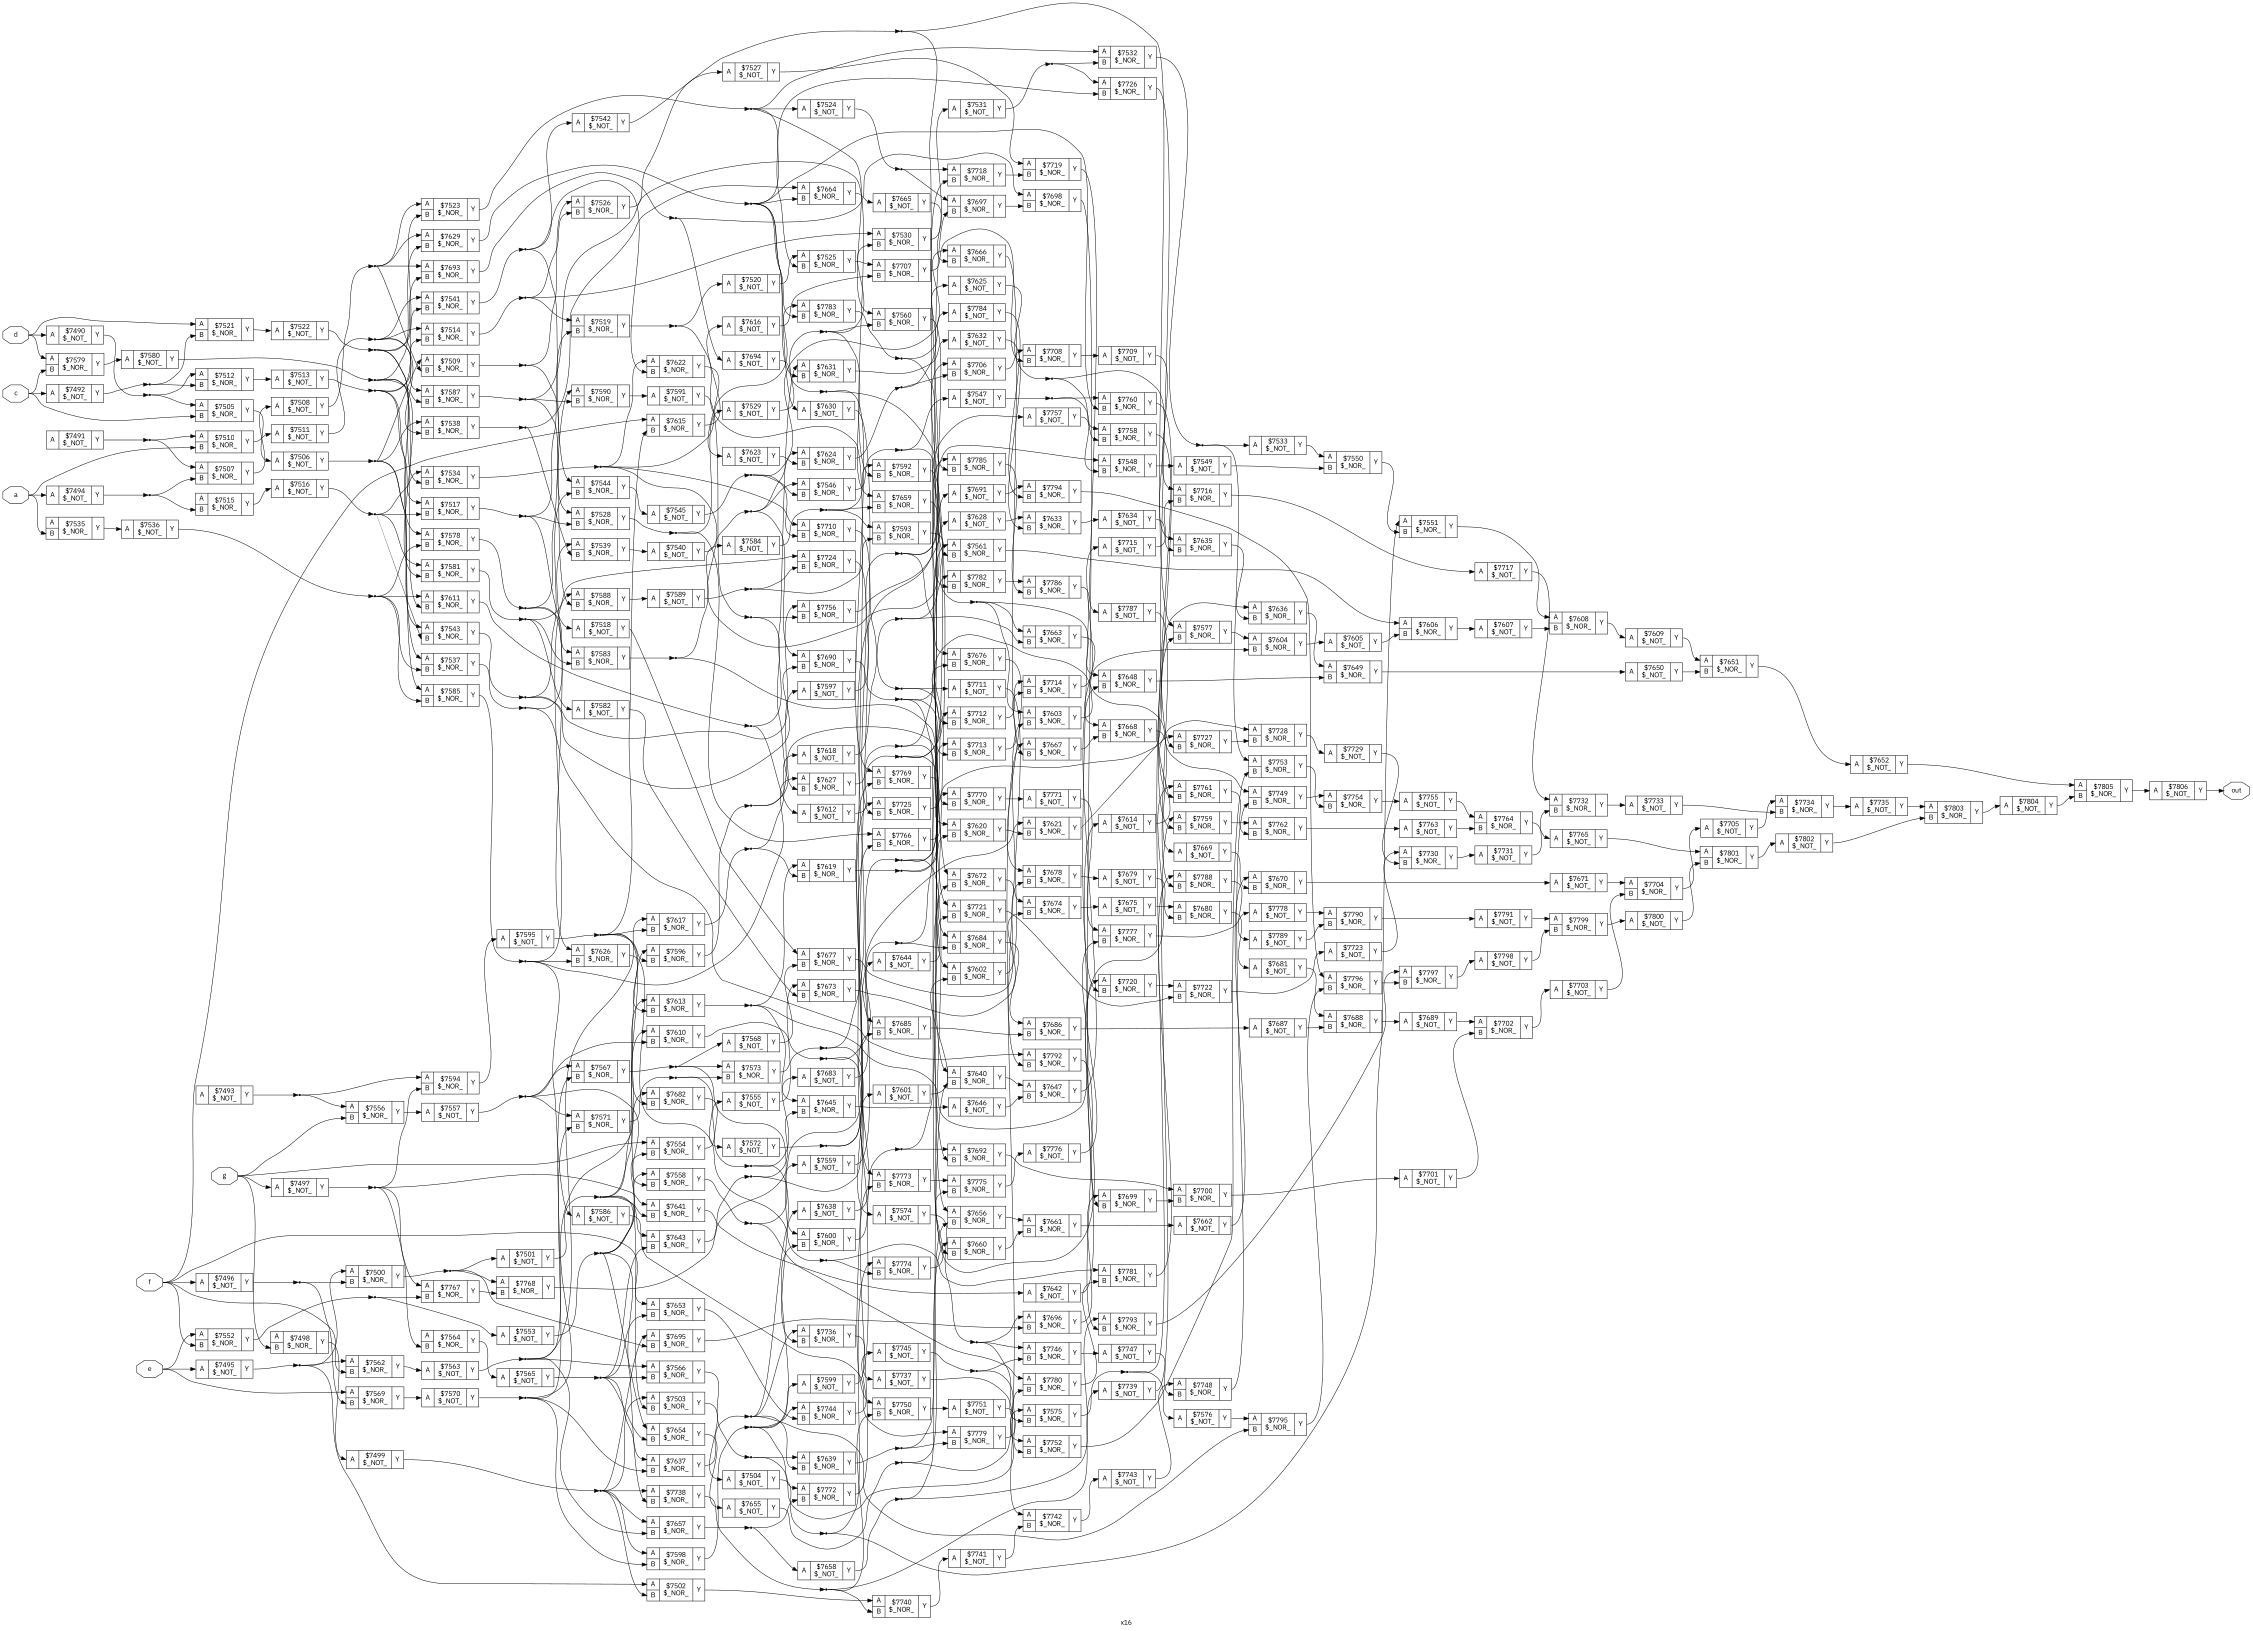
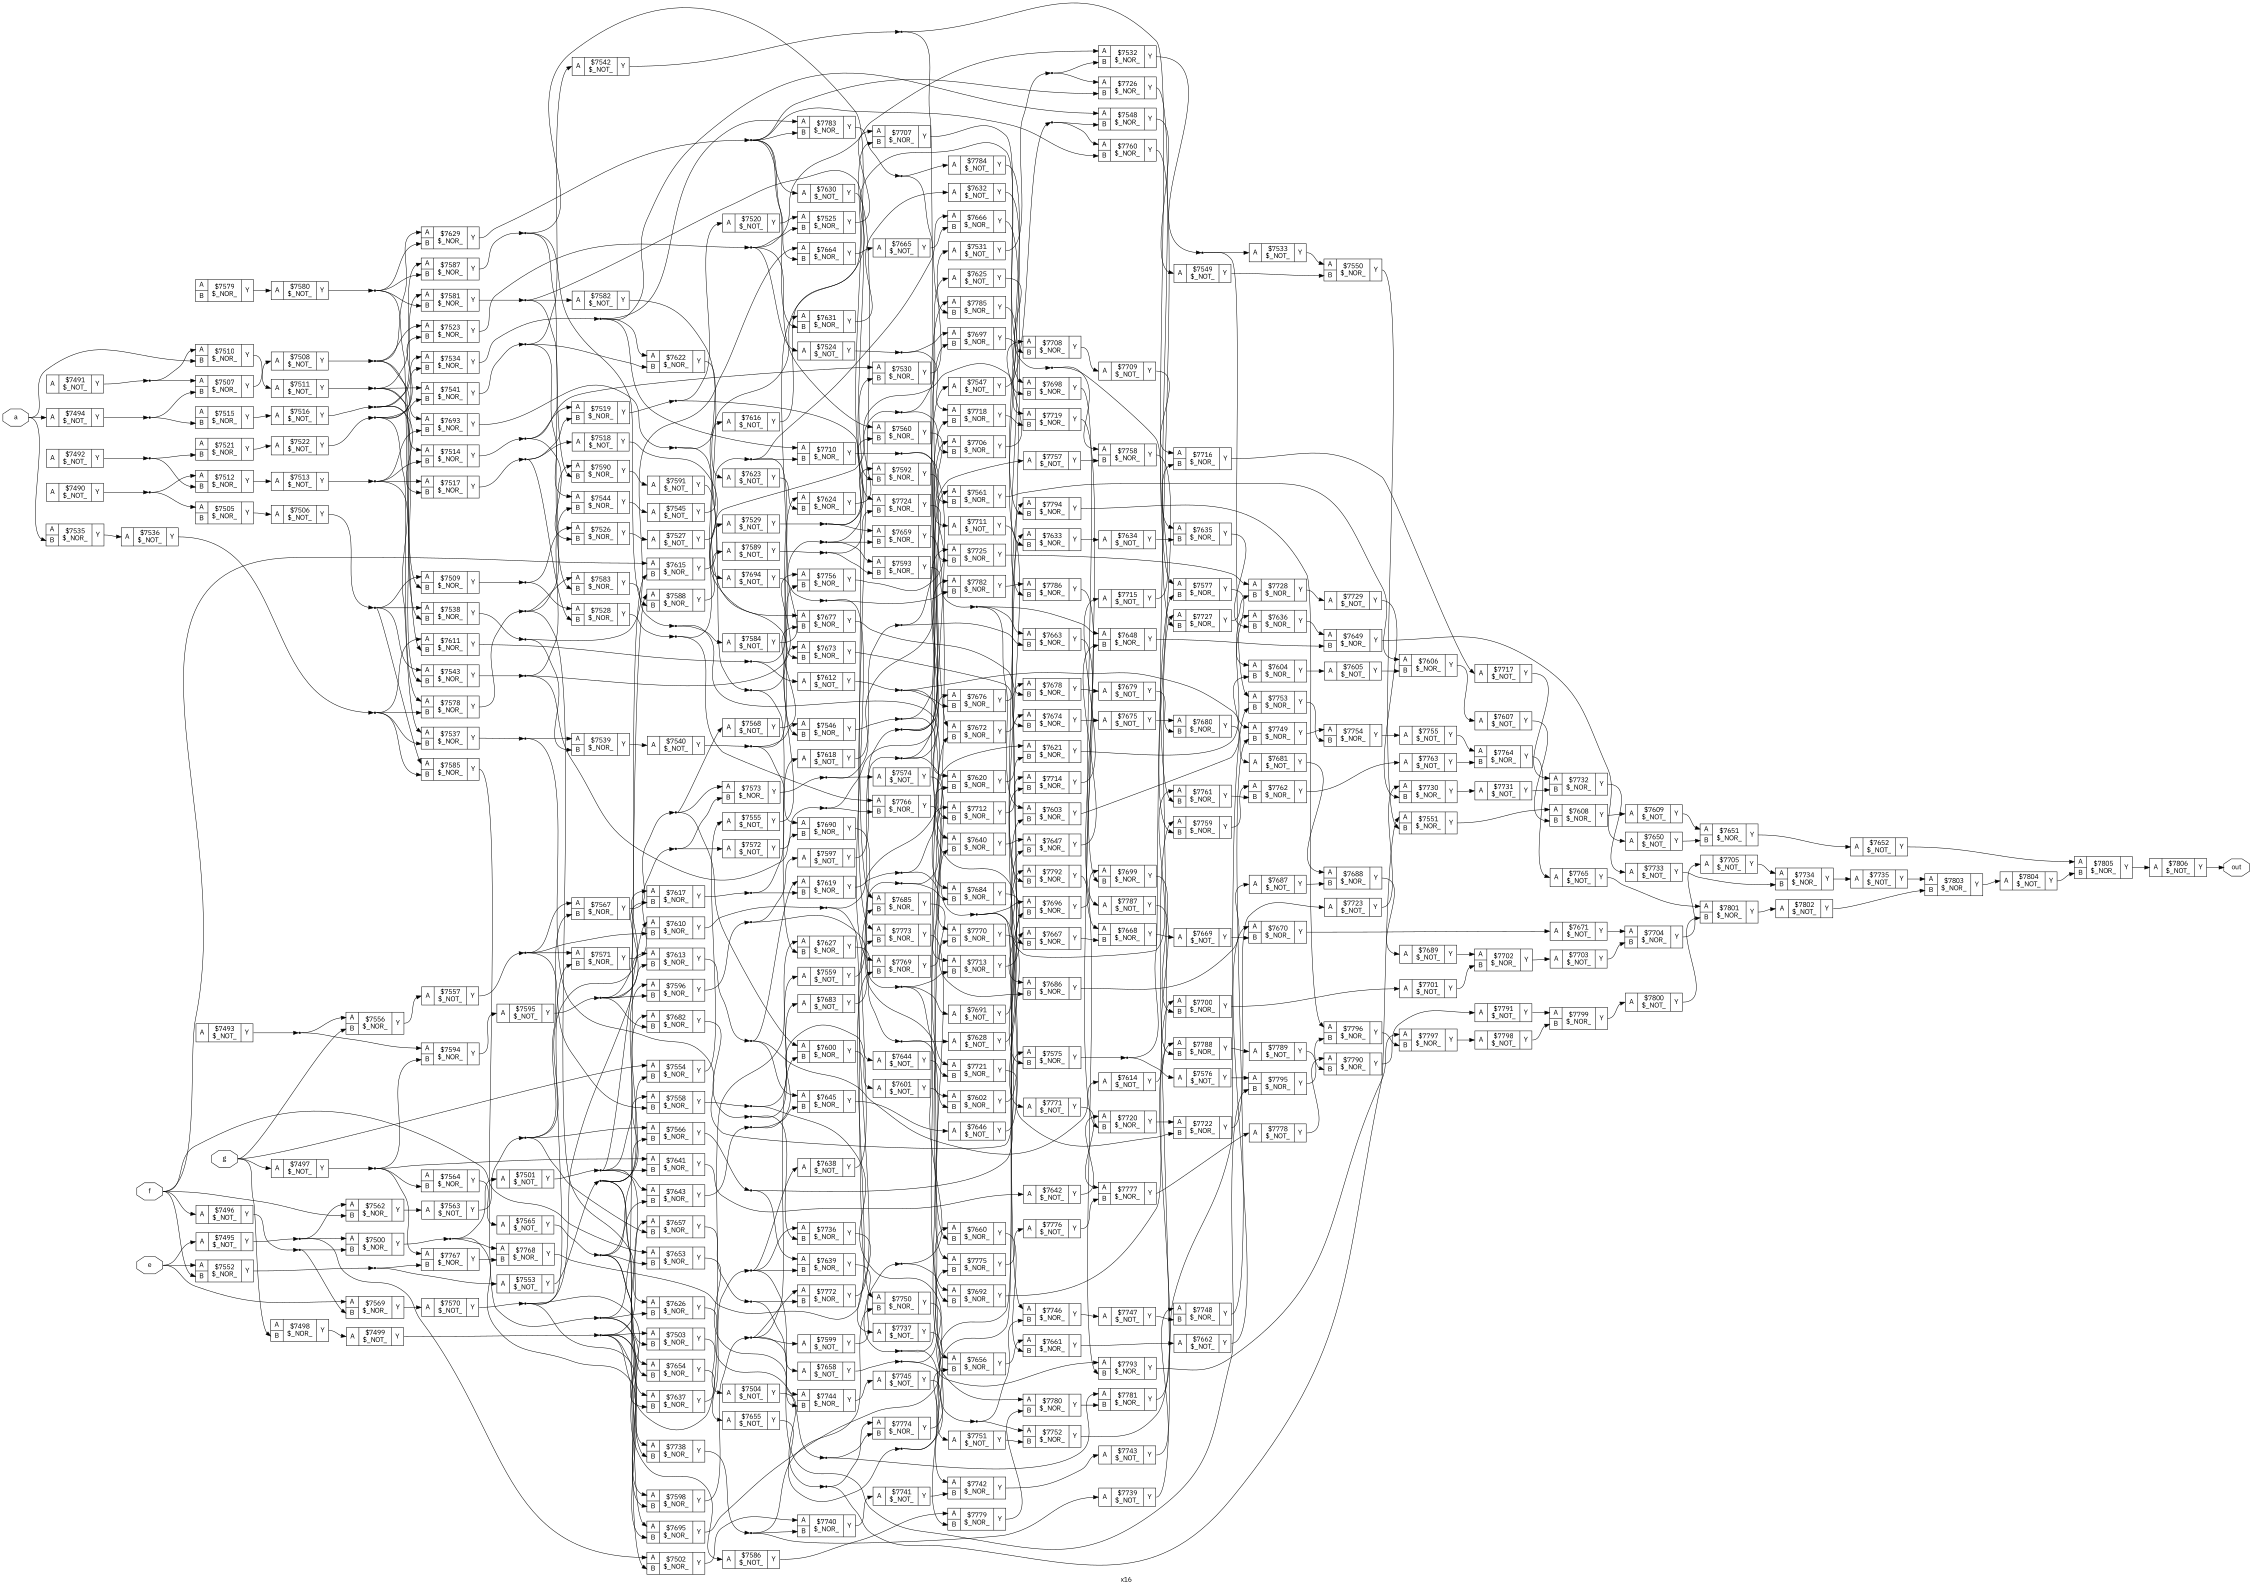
(16, 335) -> none
(16, 394) -> none
